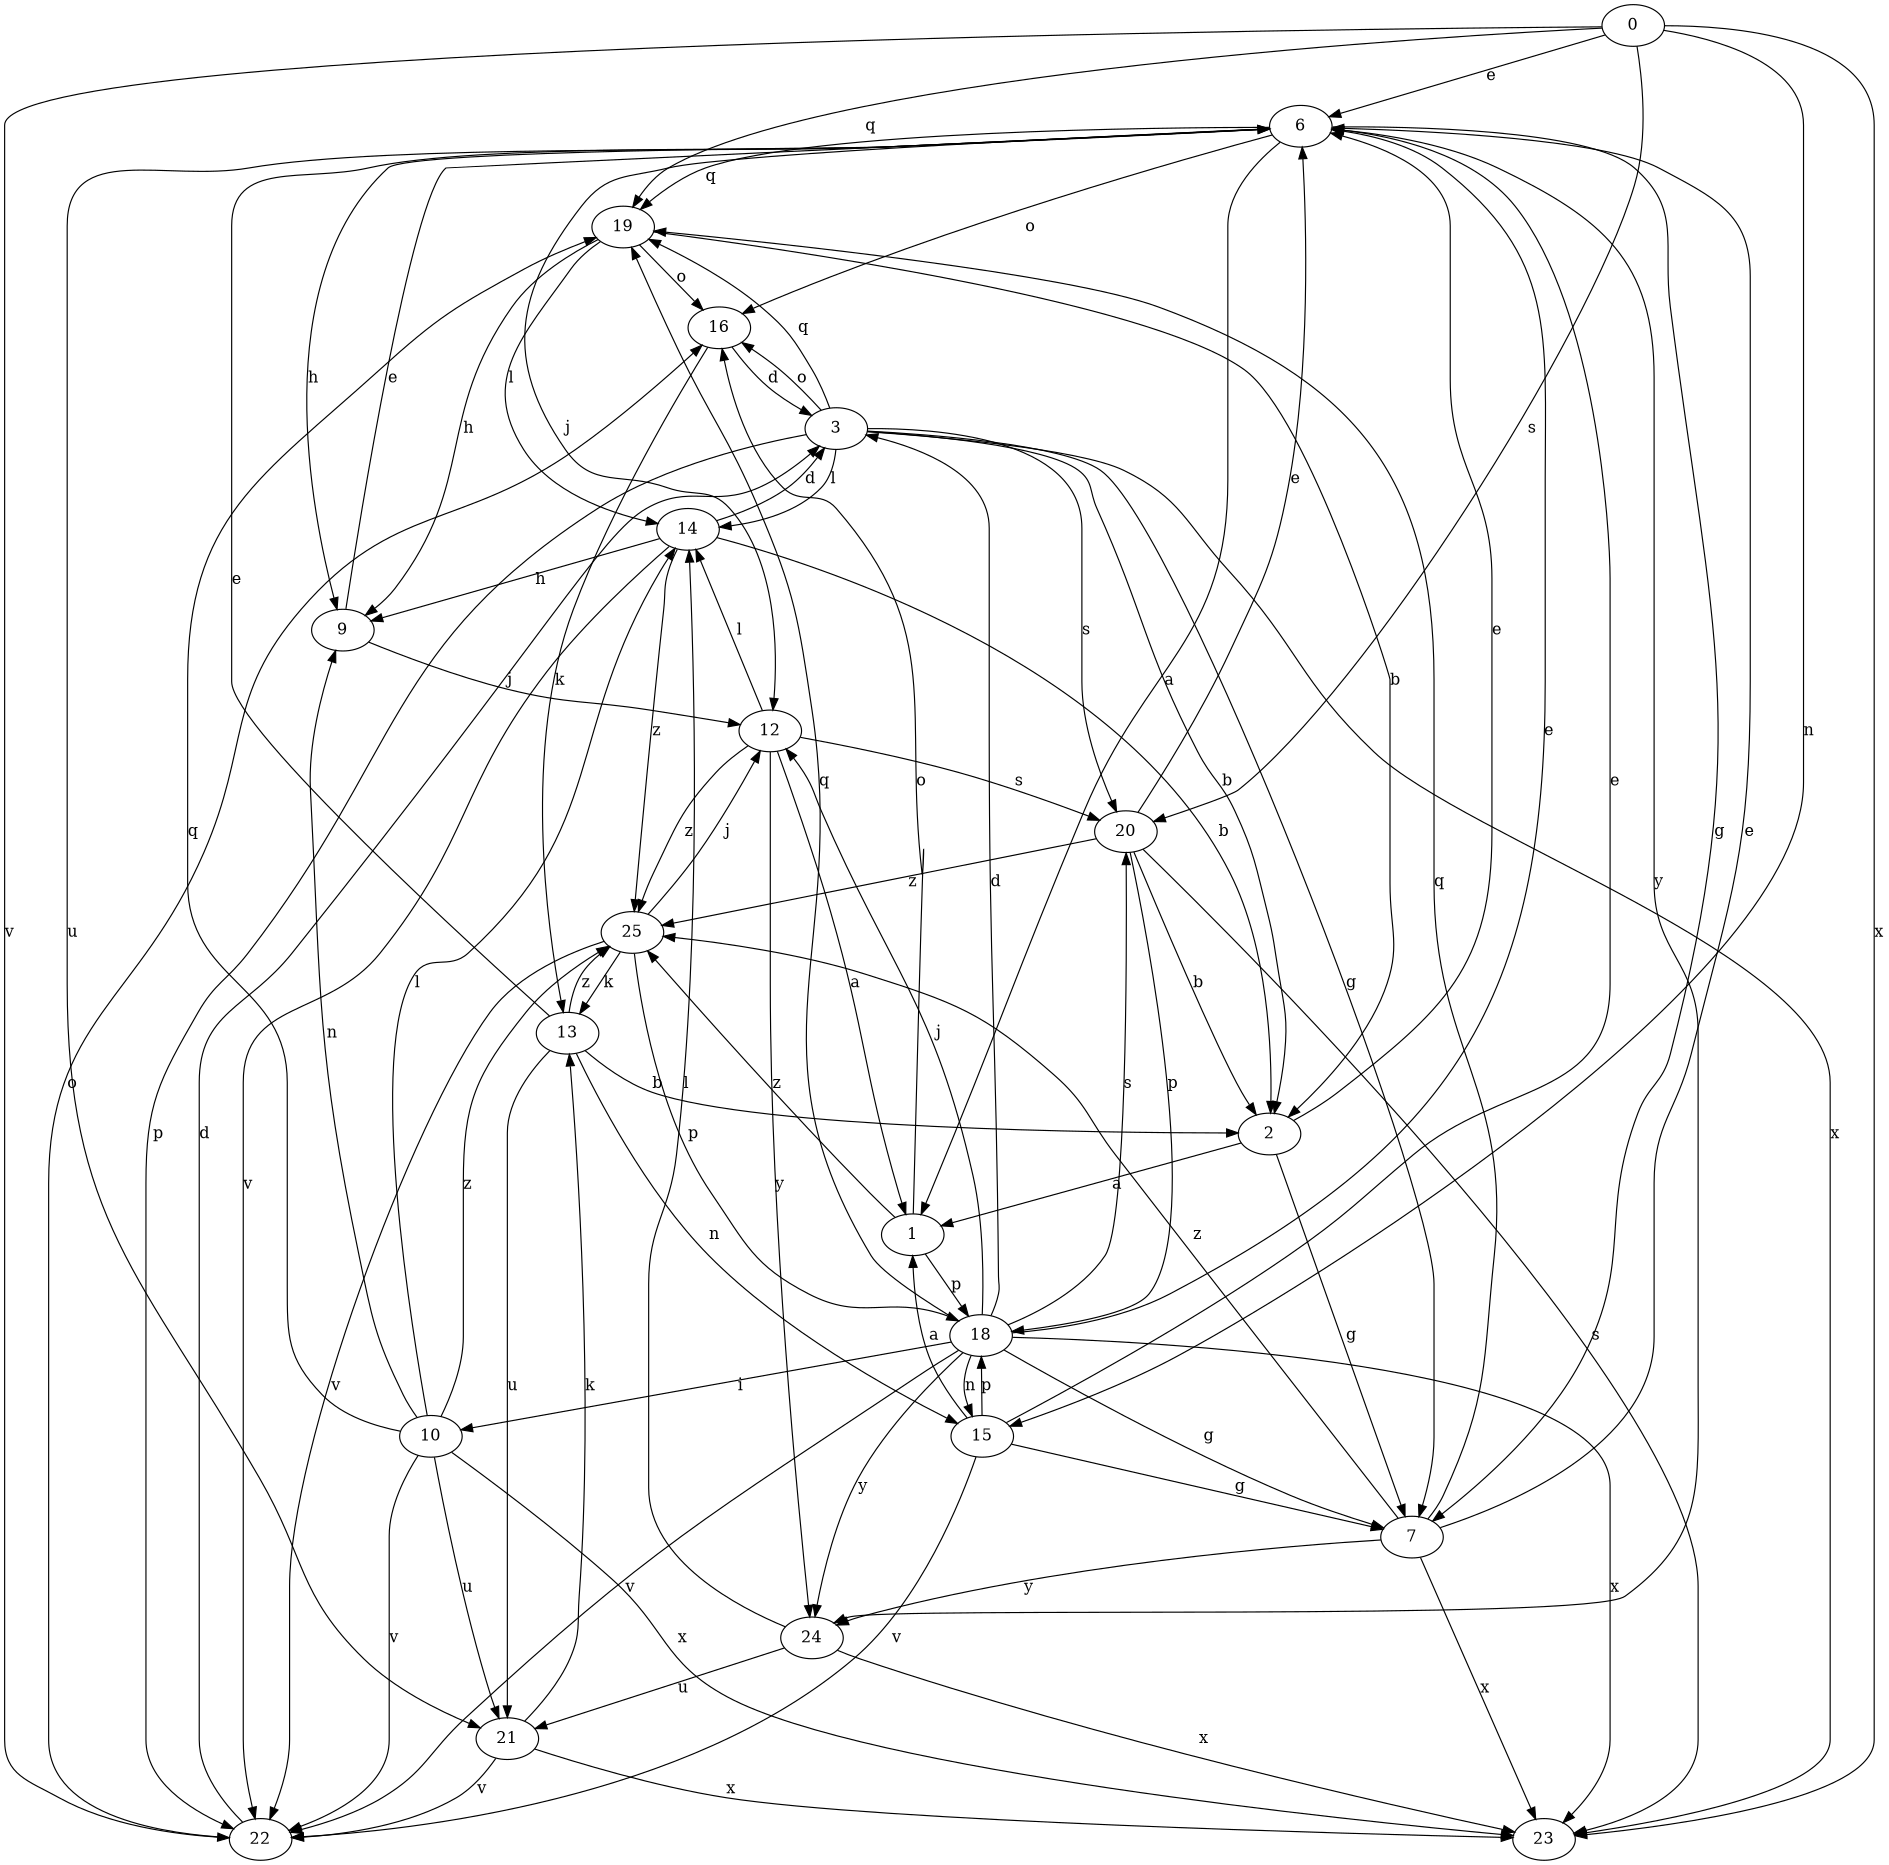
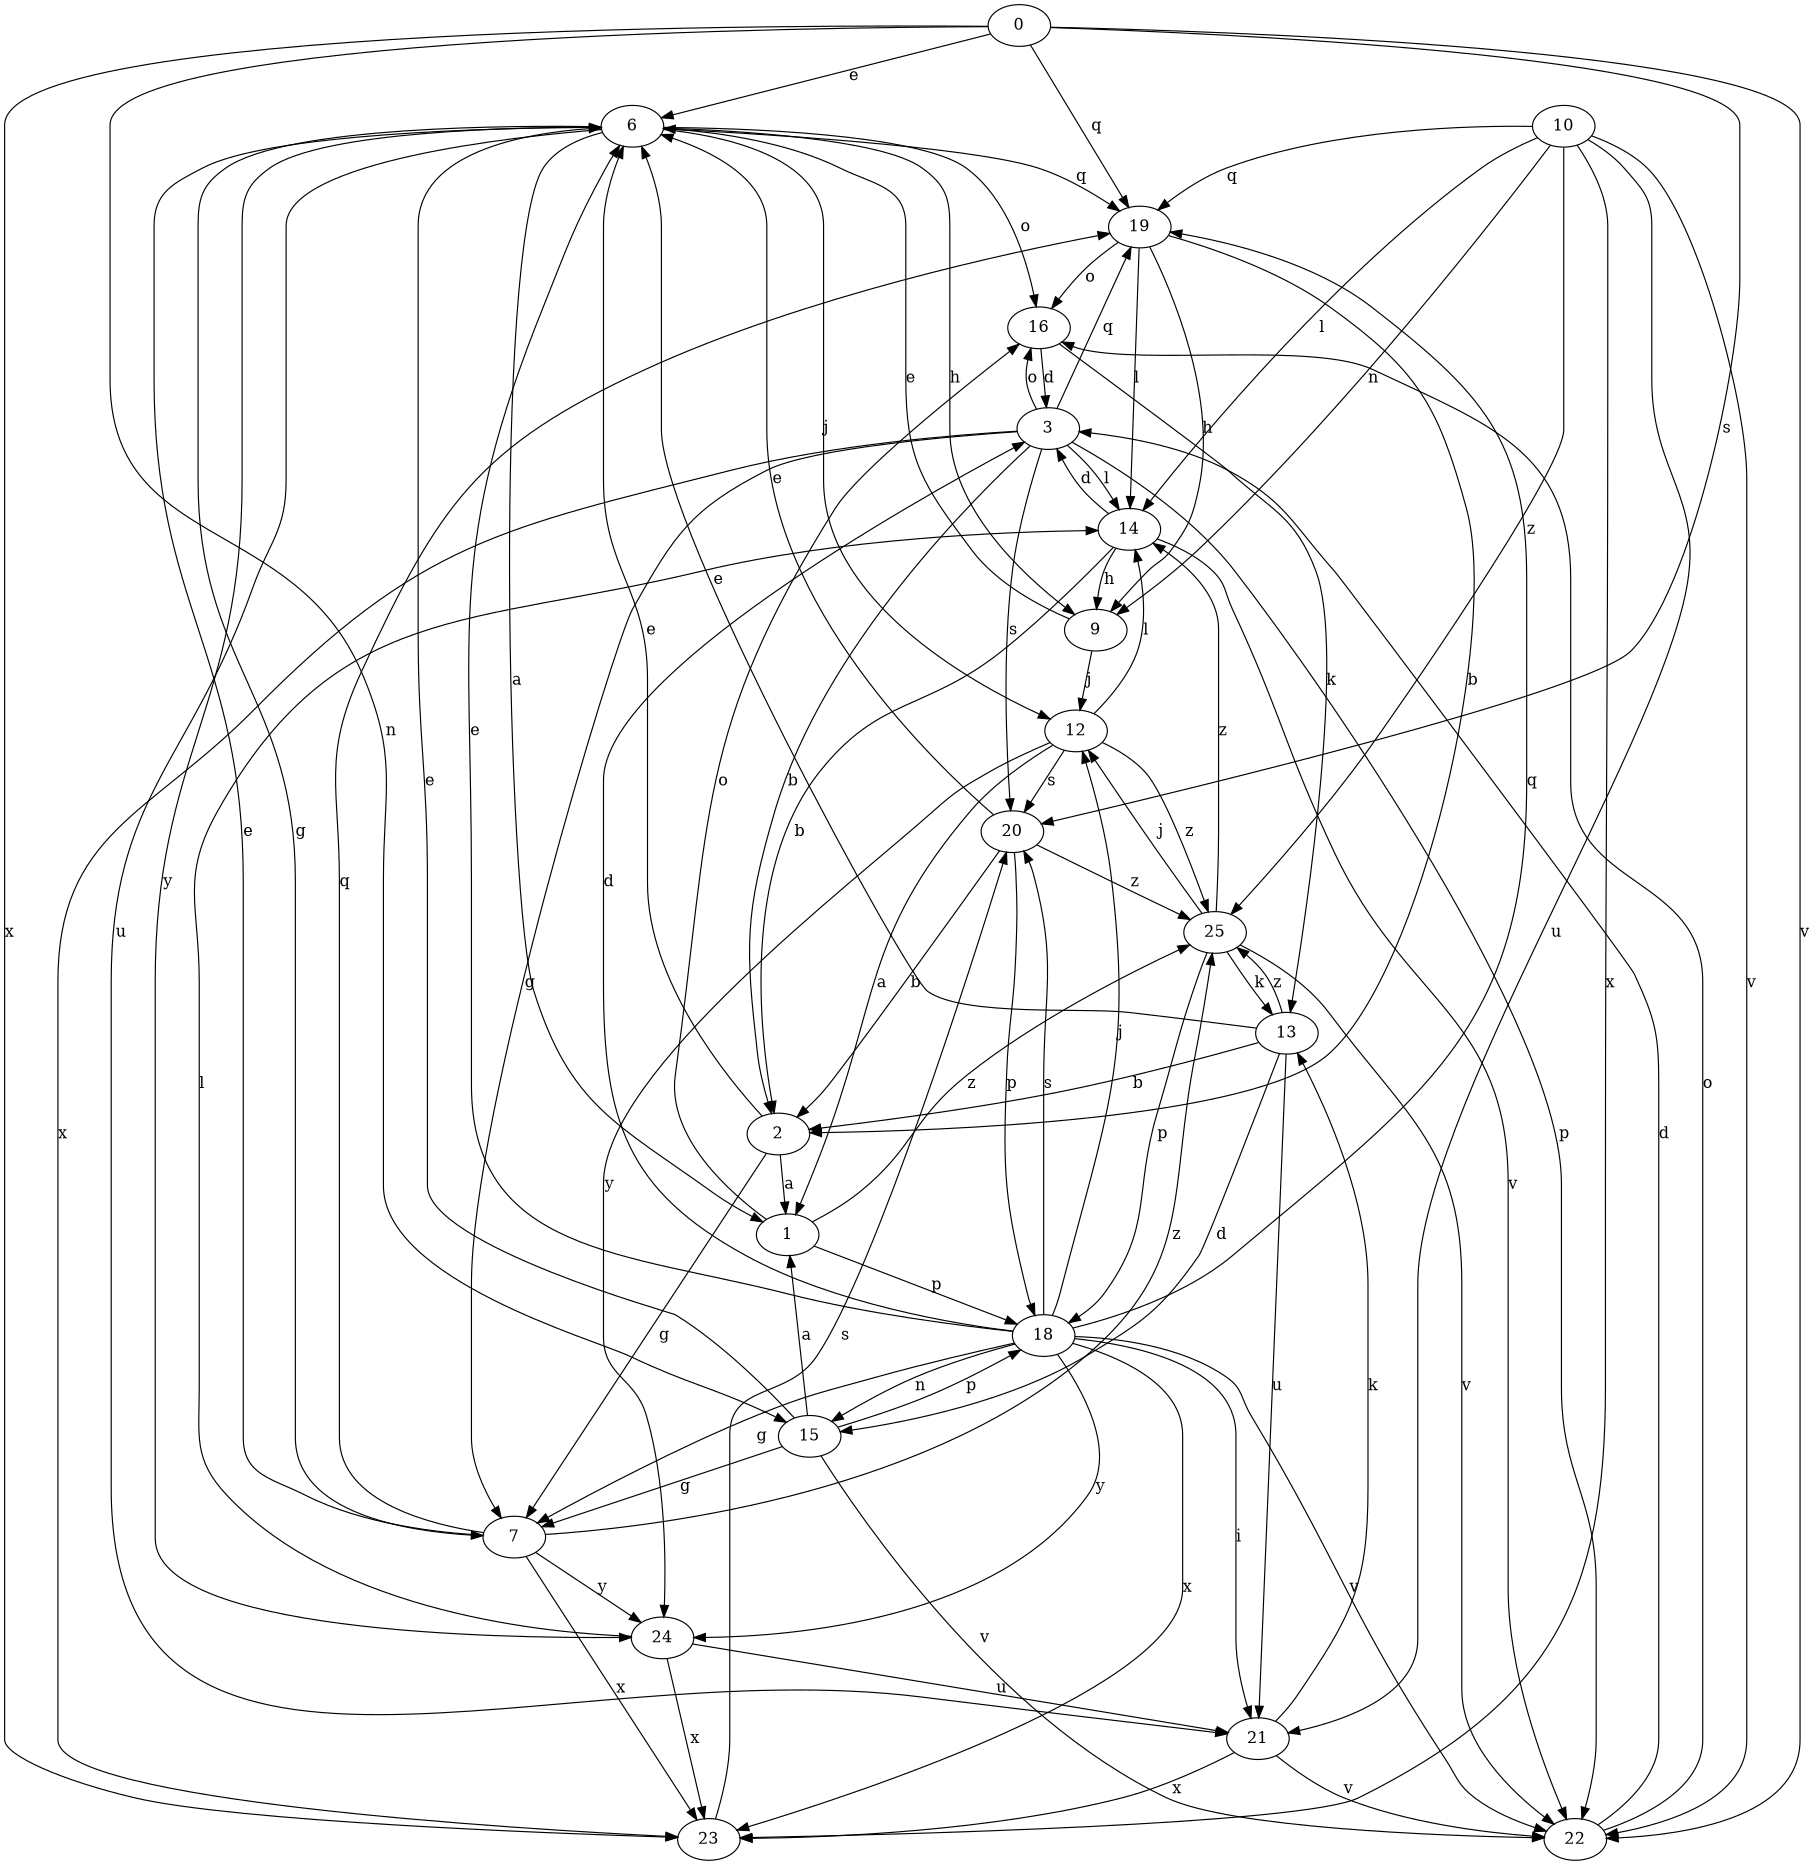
(652, 724) -> (1219, 720)
(715, 1235) -> (1222, 1235)
(1559, 1310) -> (821, 1348)
(712, 1385) -> (1236, 1470)
